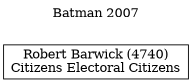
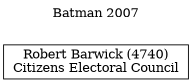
(96, 62) -> (96, 62)
